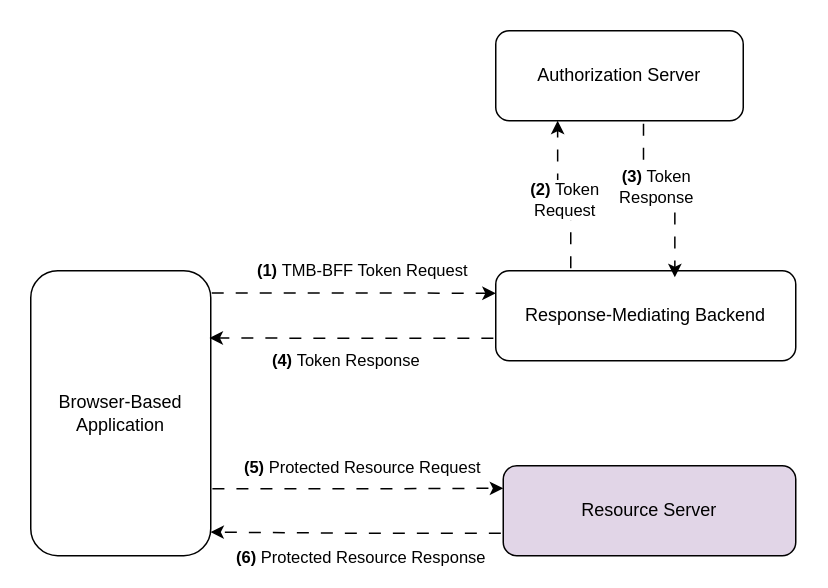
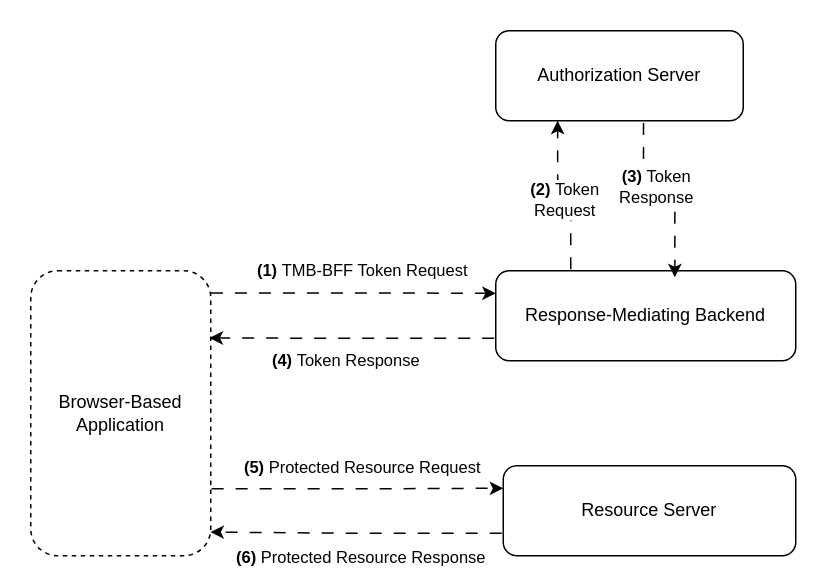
(121, 413) -> (121, 413)
(650, 511) -> (650, 511)
